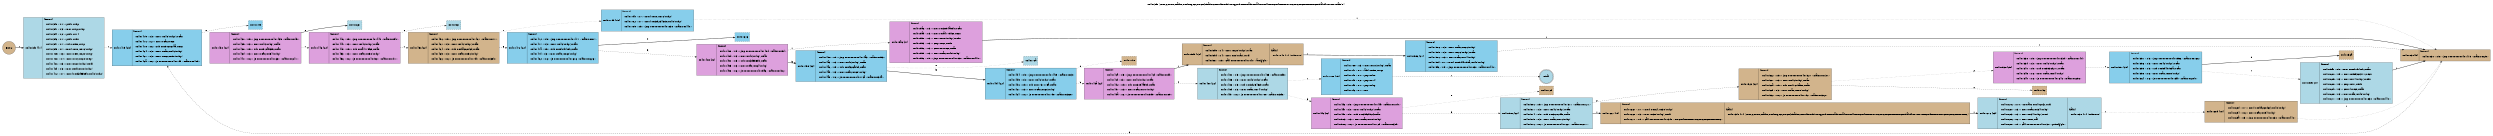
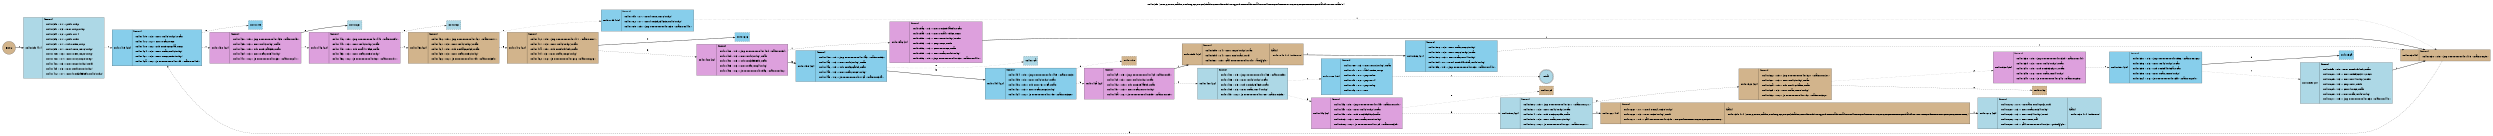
none -> (205, 48)
(553, 48) -> (553, 48)
(2346, 55) -> (2346, 55)
(2251, 112) -> none
